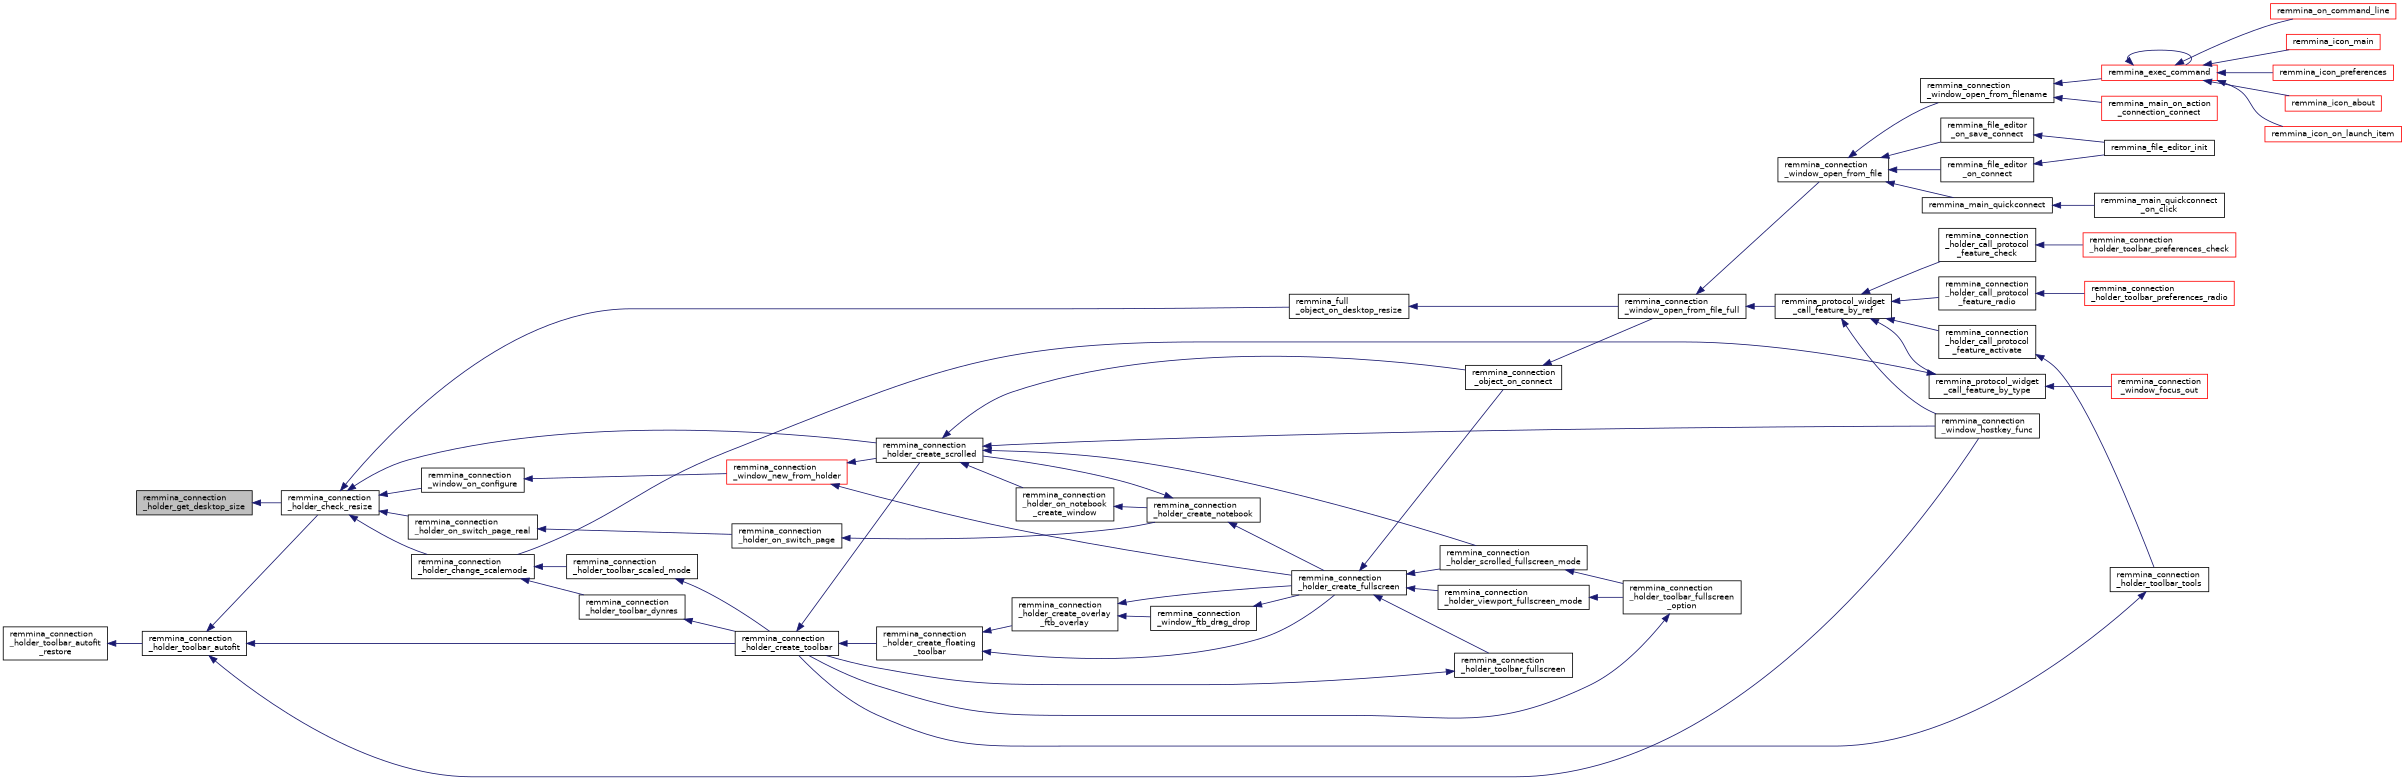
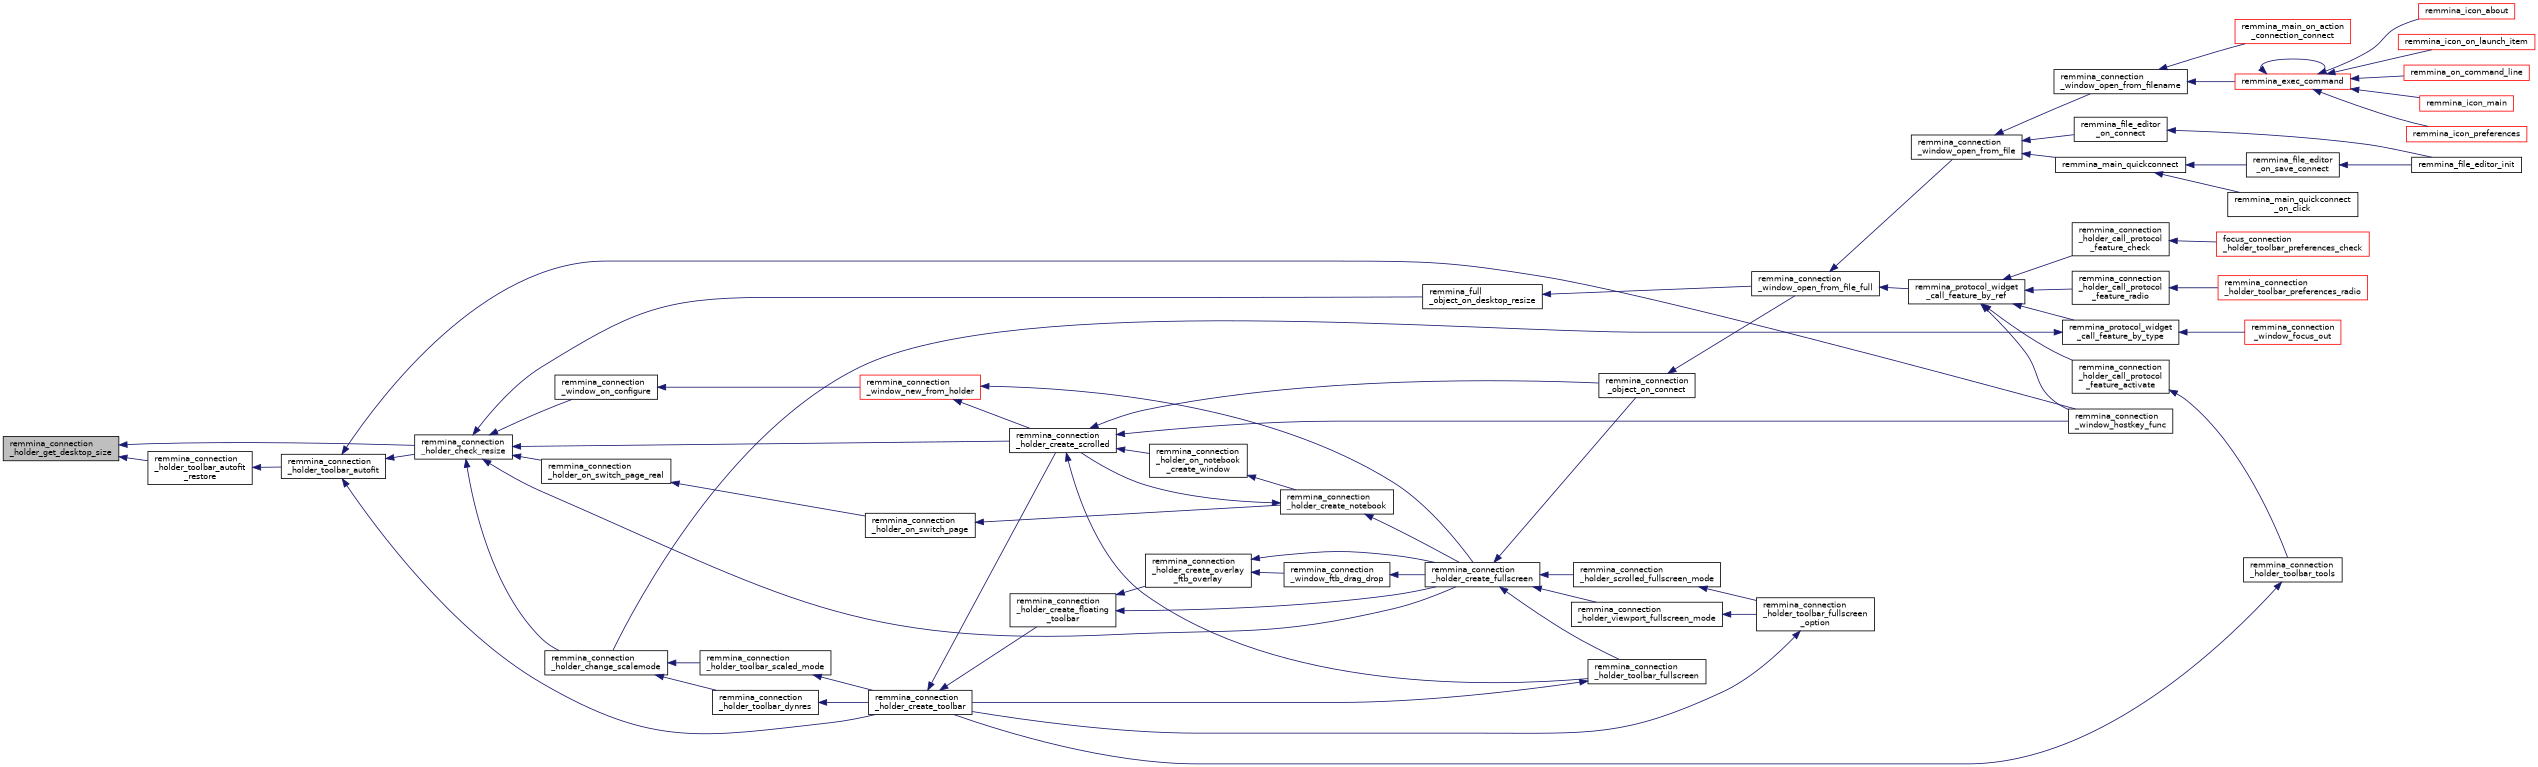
(1915, 149) -> (2220, 165)
(2159, 245) -> (2293, 244)
none -> (137, 459)
(1237, 481) -> (1282, 656)
none -> (934, 630)
